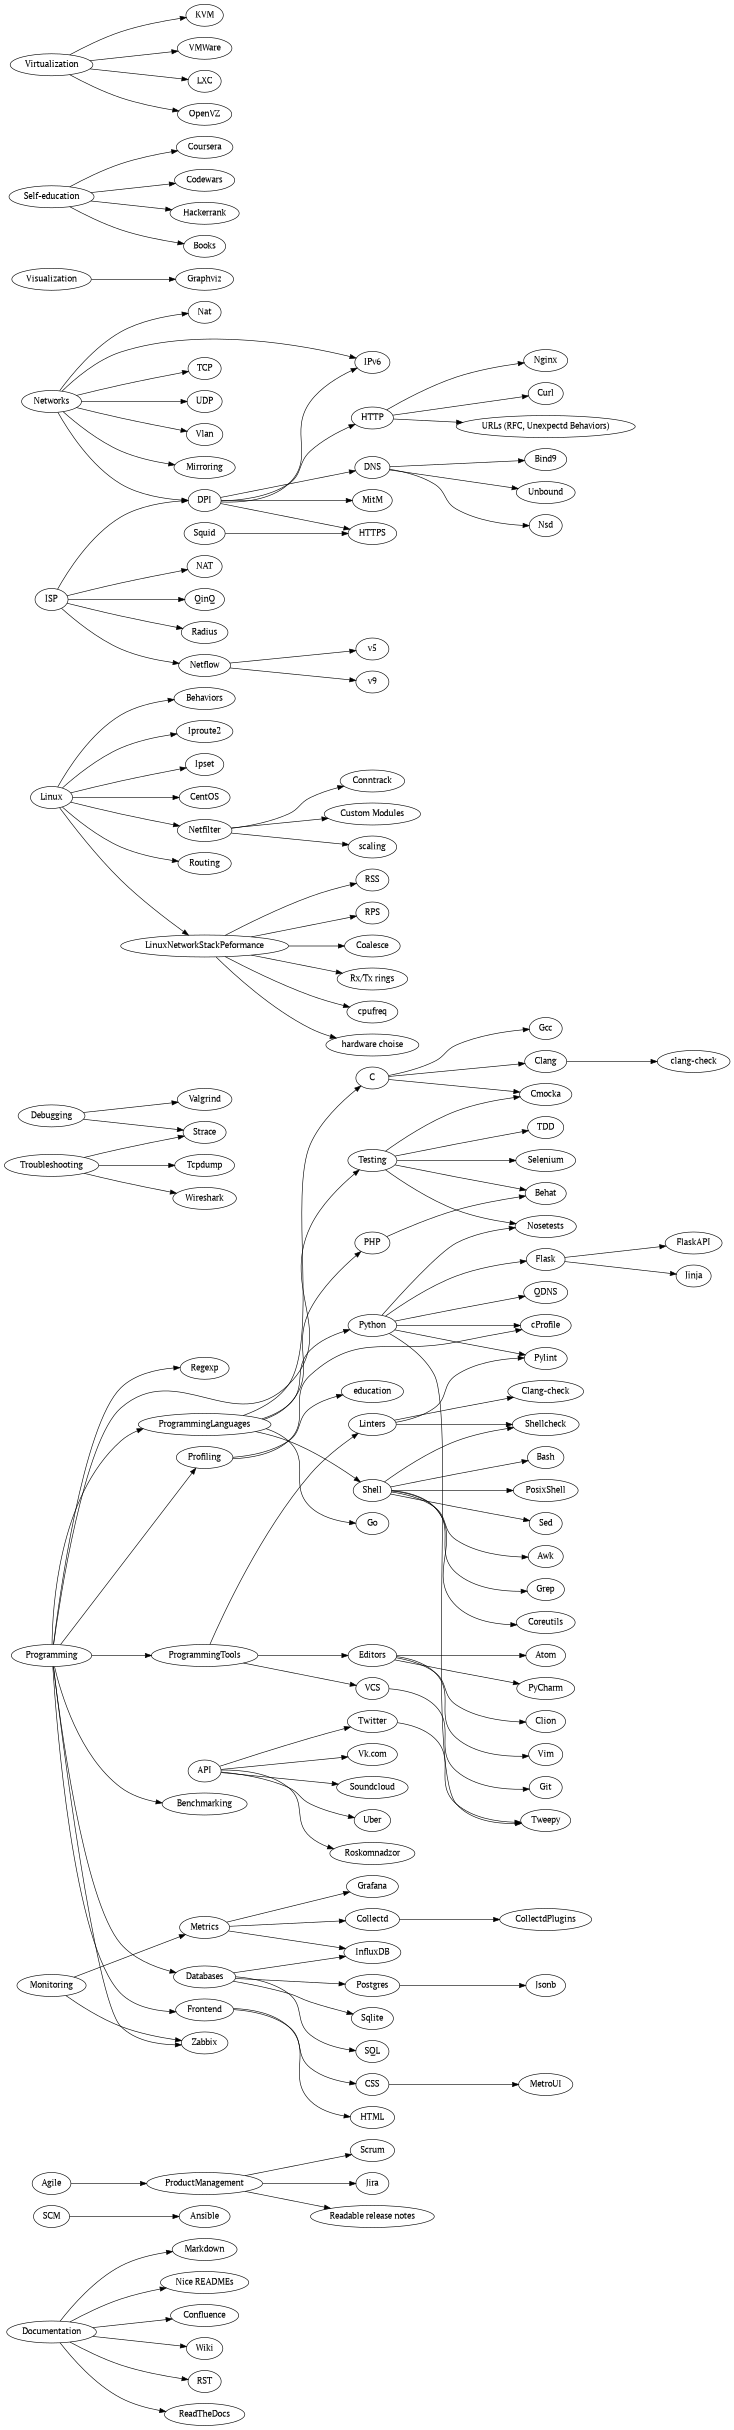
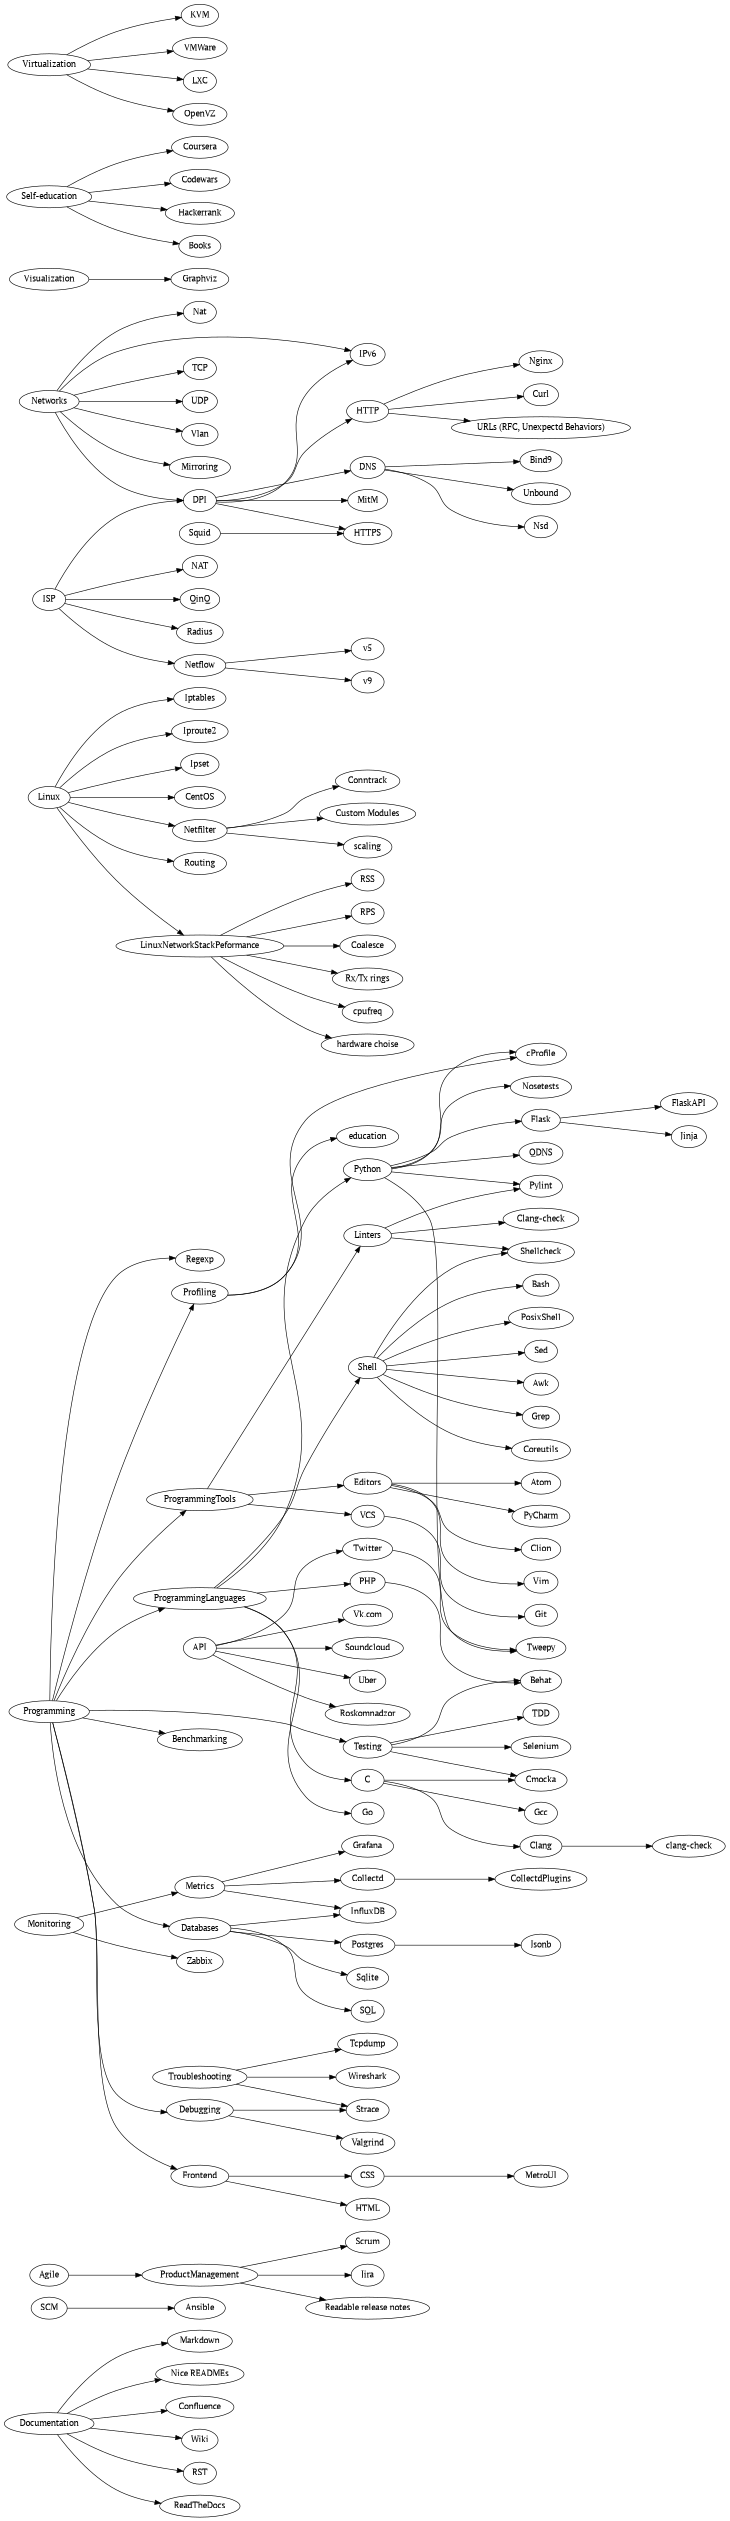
(205, 698) -> (200, 698)
(444, 1205) -> none
(83, 1878) -> (96, 1932)
